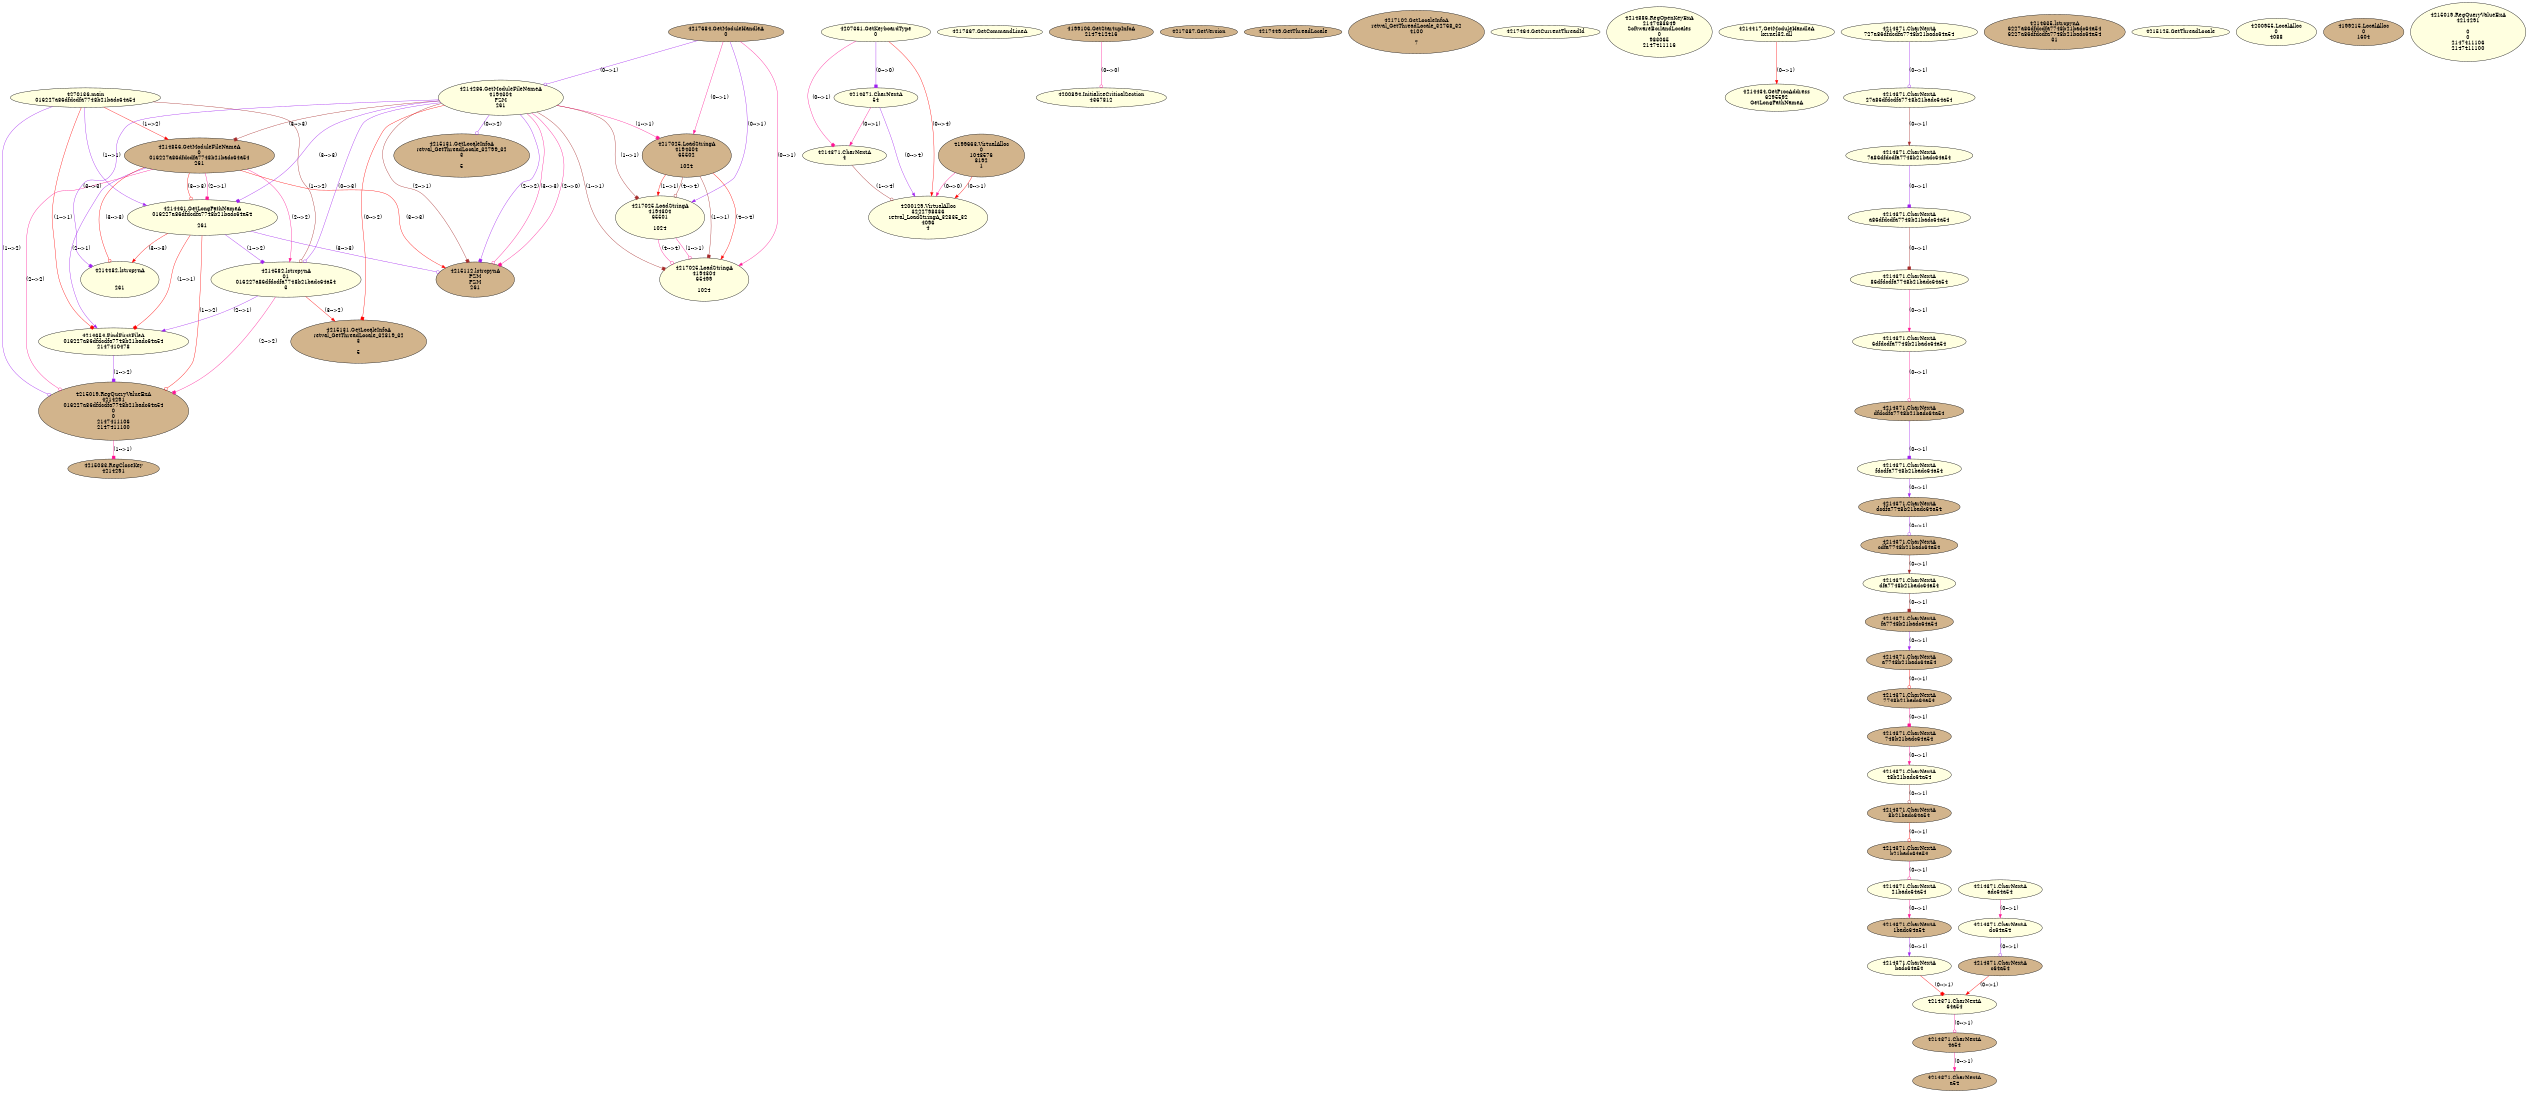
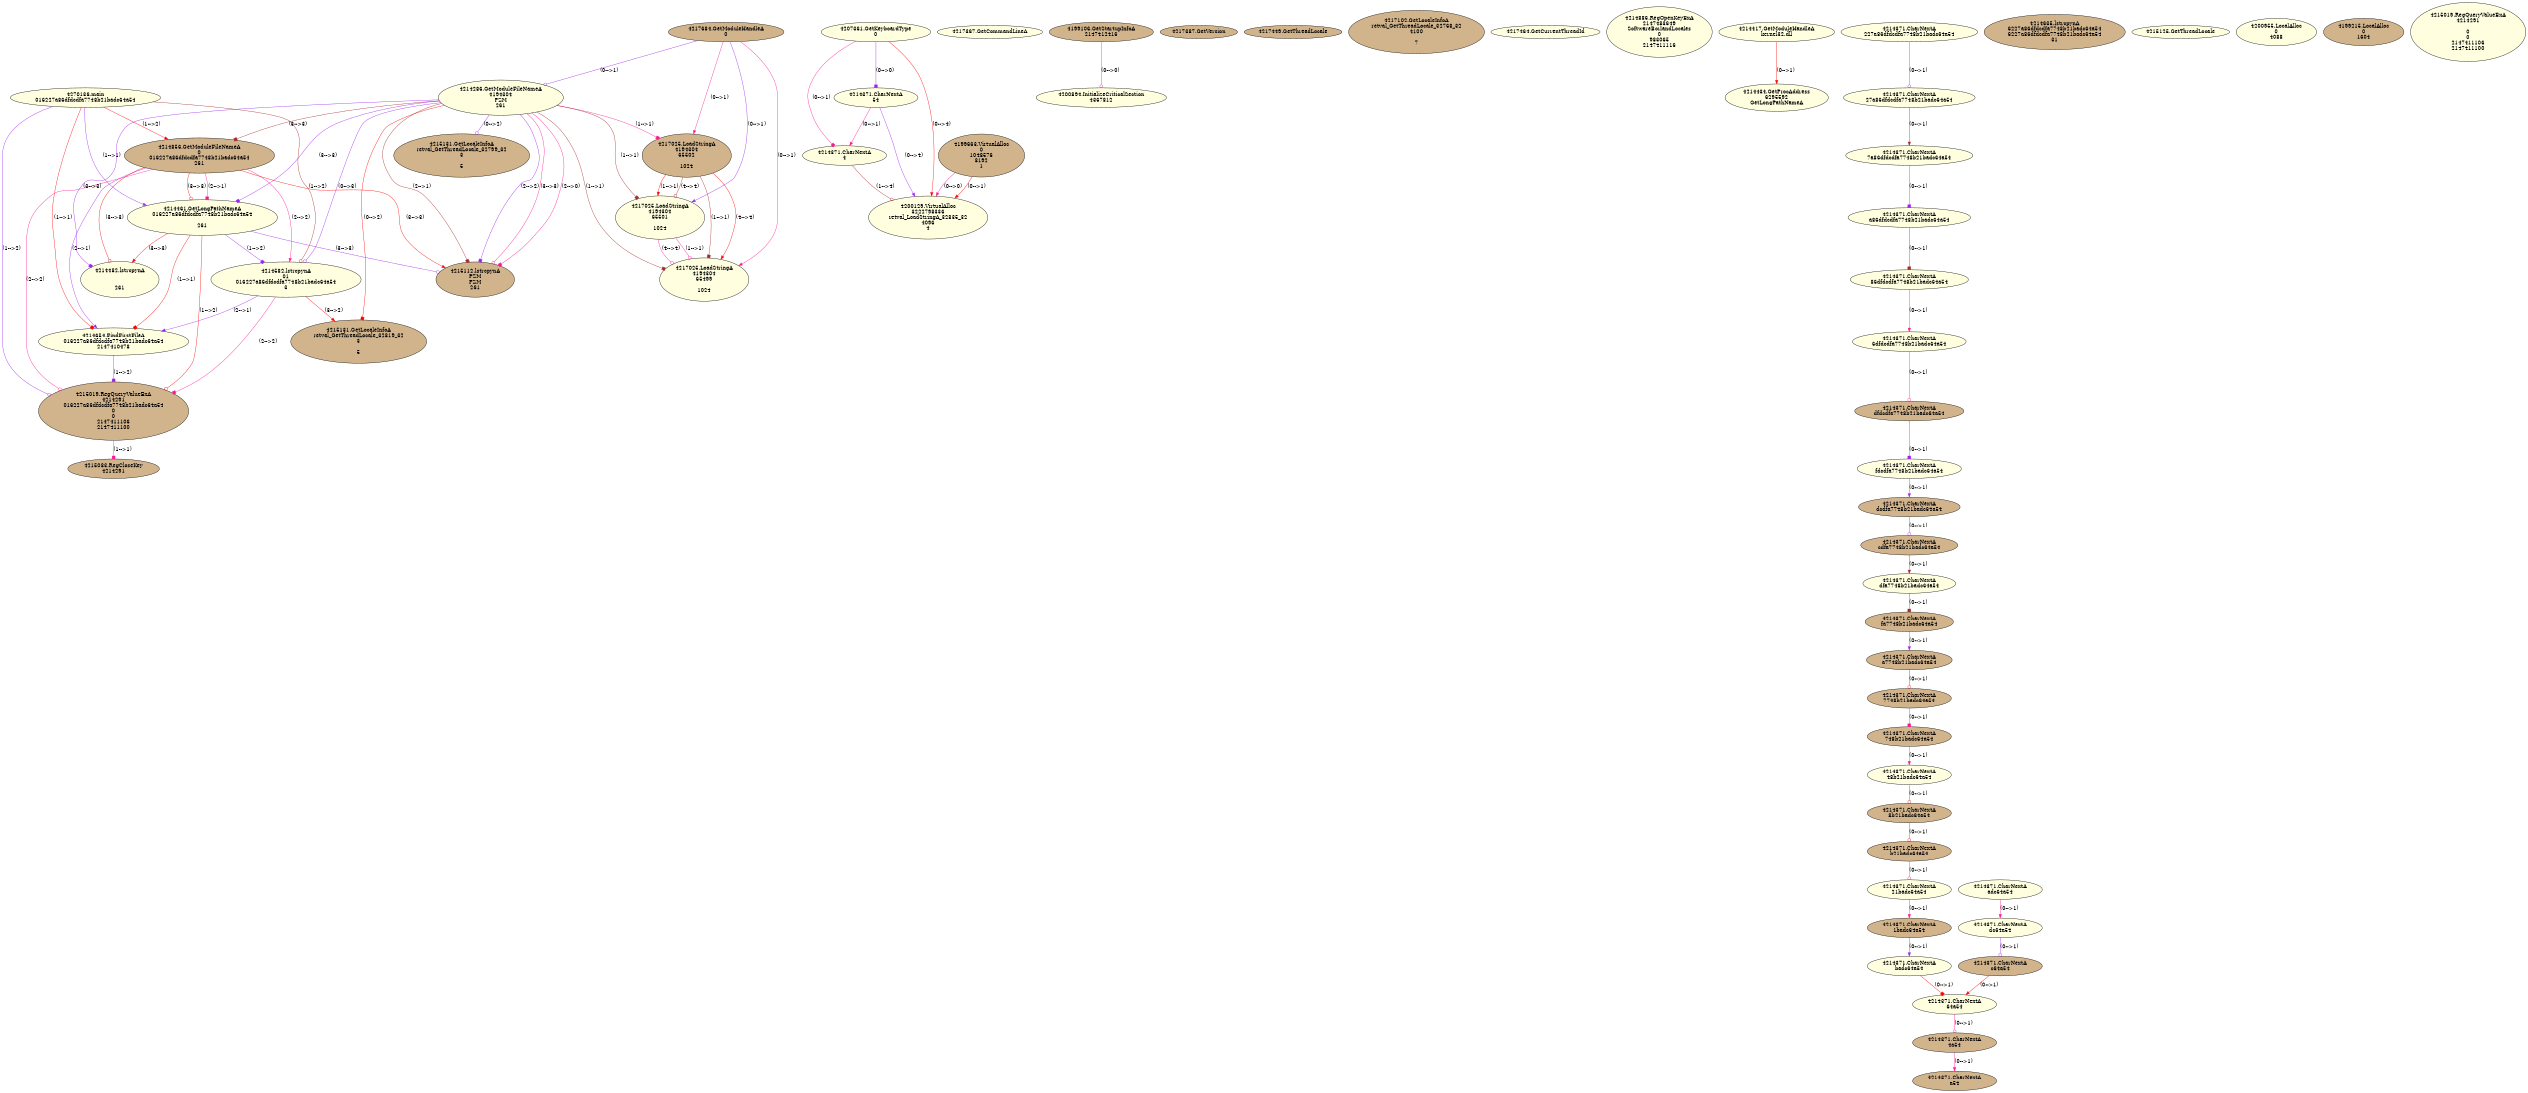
(1909, 32) -> (1909, 32)
